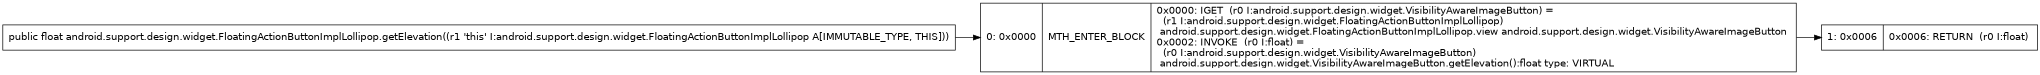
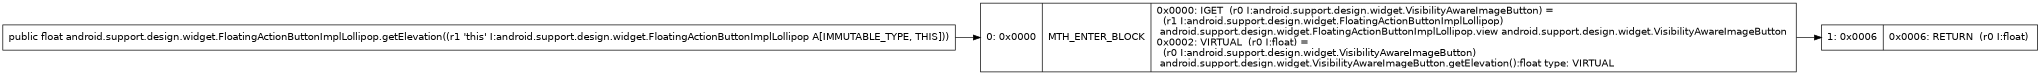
(1232, 42) -> (1234, 42)
